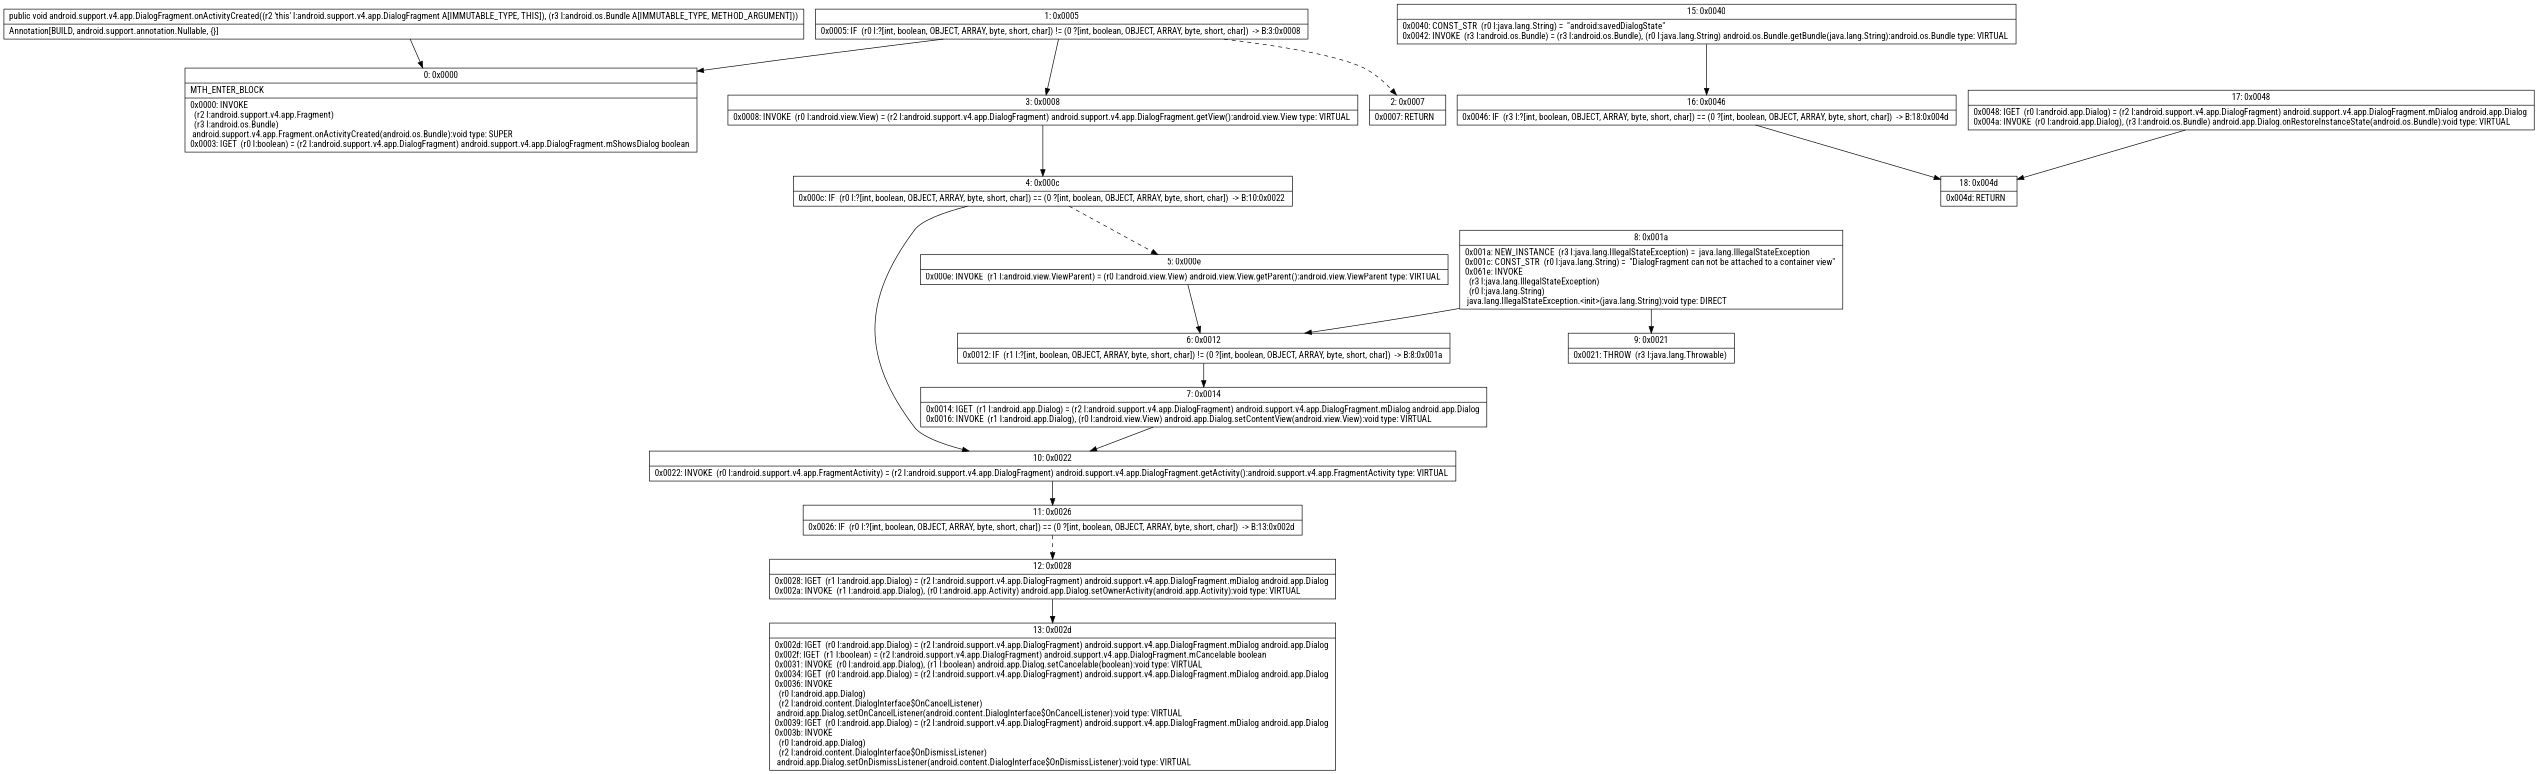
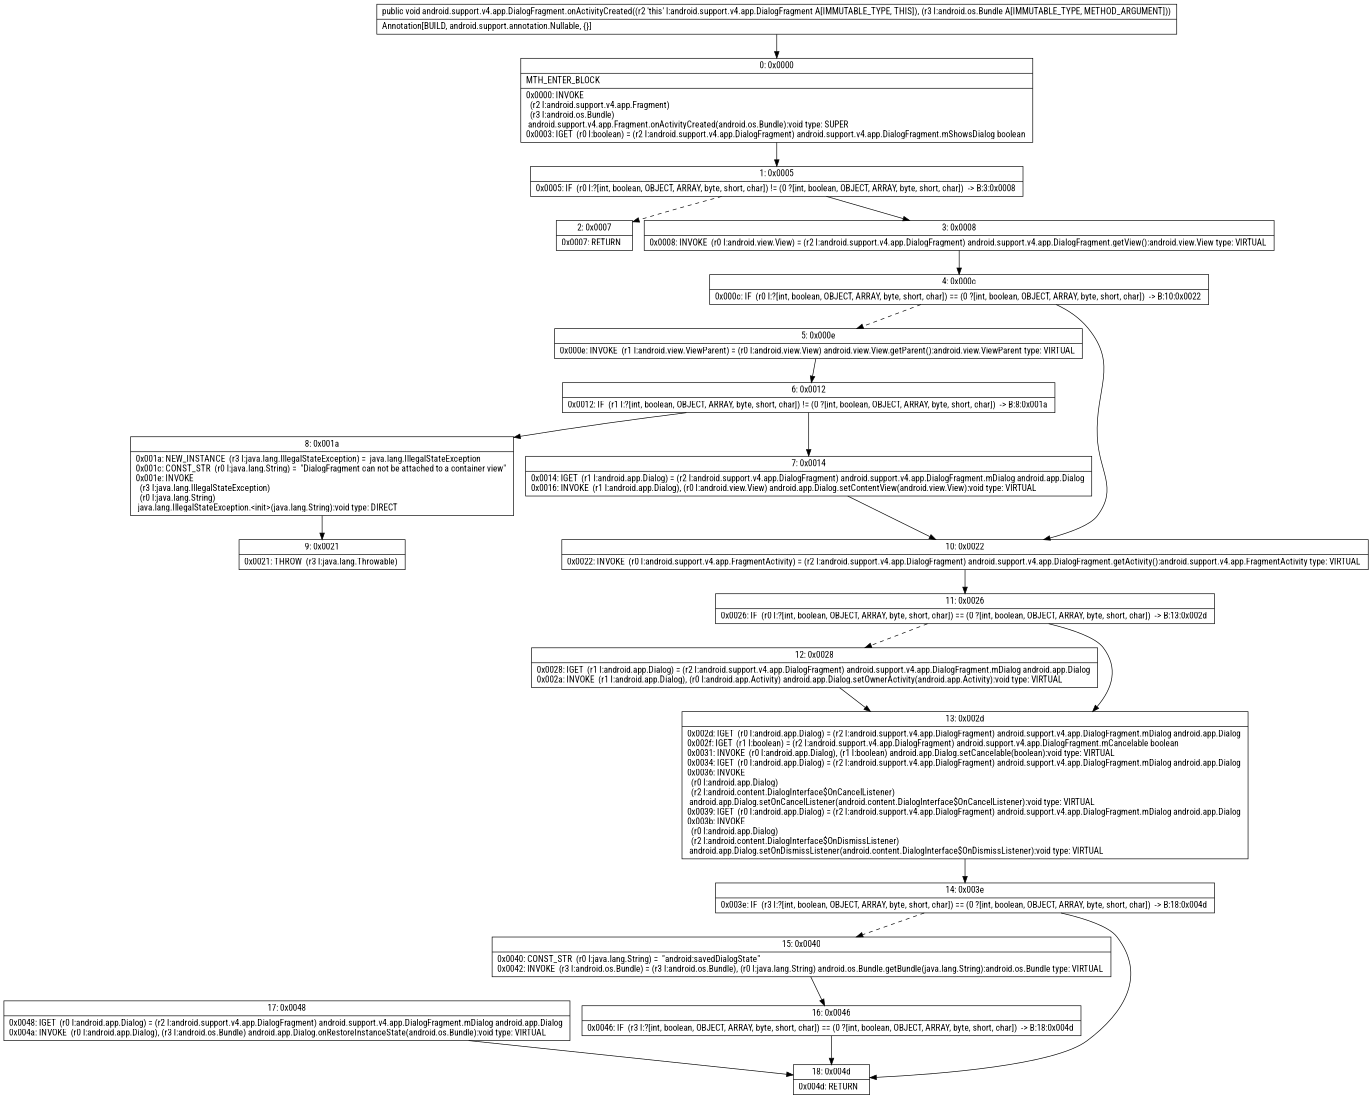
(823, 54) -> (777, 151)
(1496, 272) -> (167, 478)
(1386, 321) -> (603, 424)
none -> (1104, 650)
none -> (965, 898)
